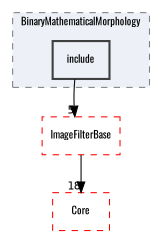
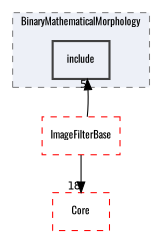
(74, 94) -> (88, 103)
